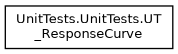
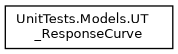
(89, 27) -> (89, 27)
